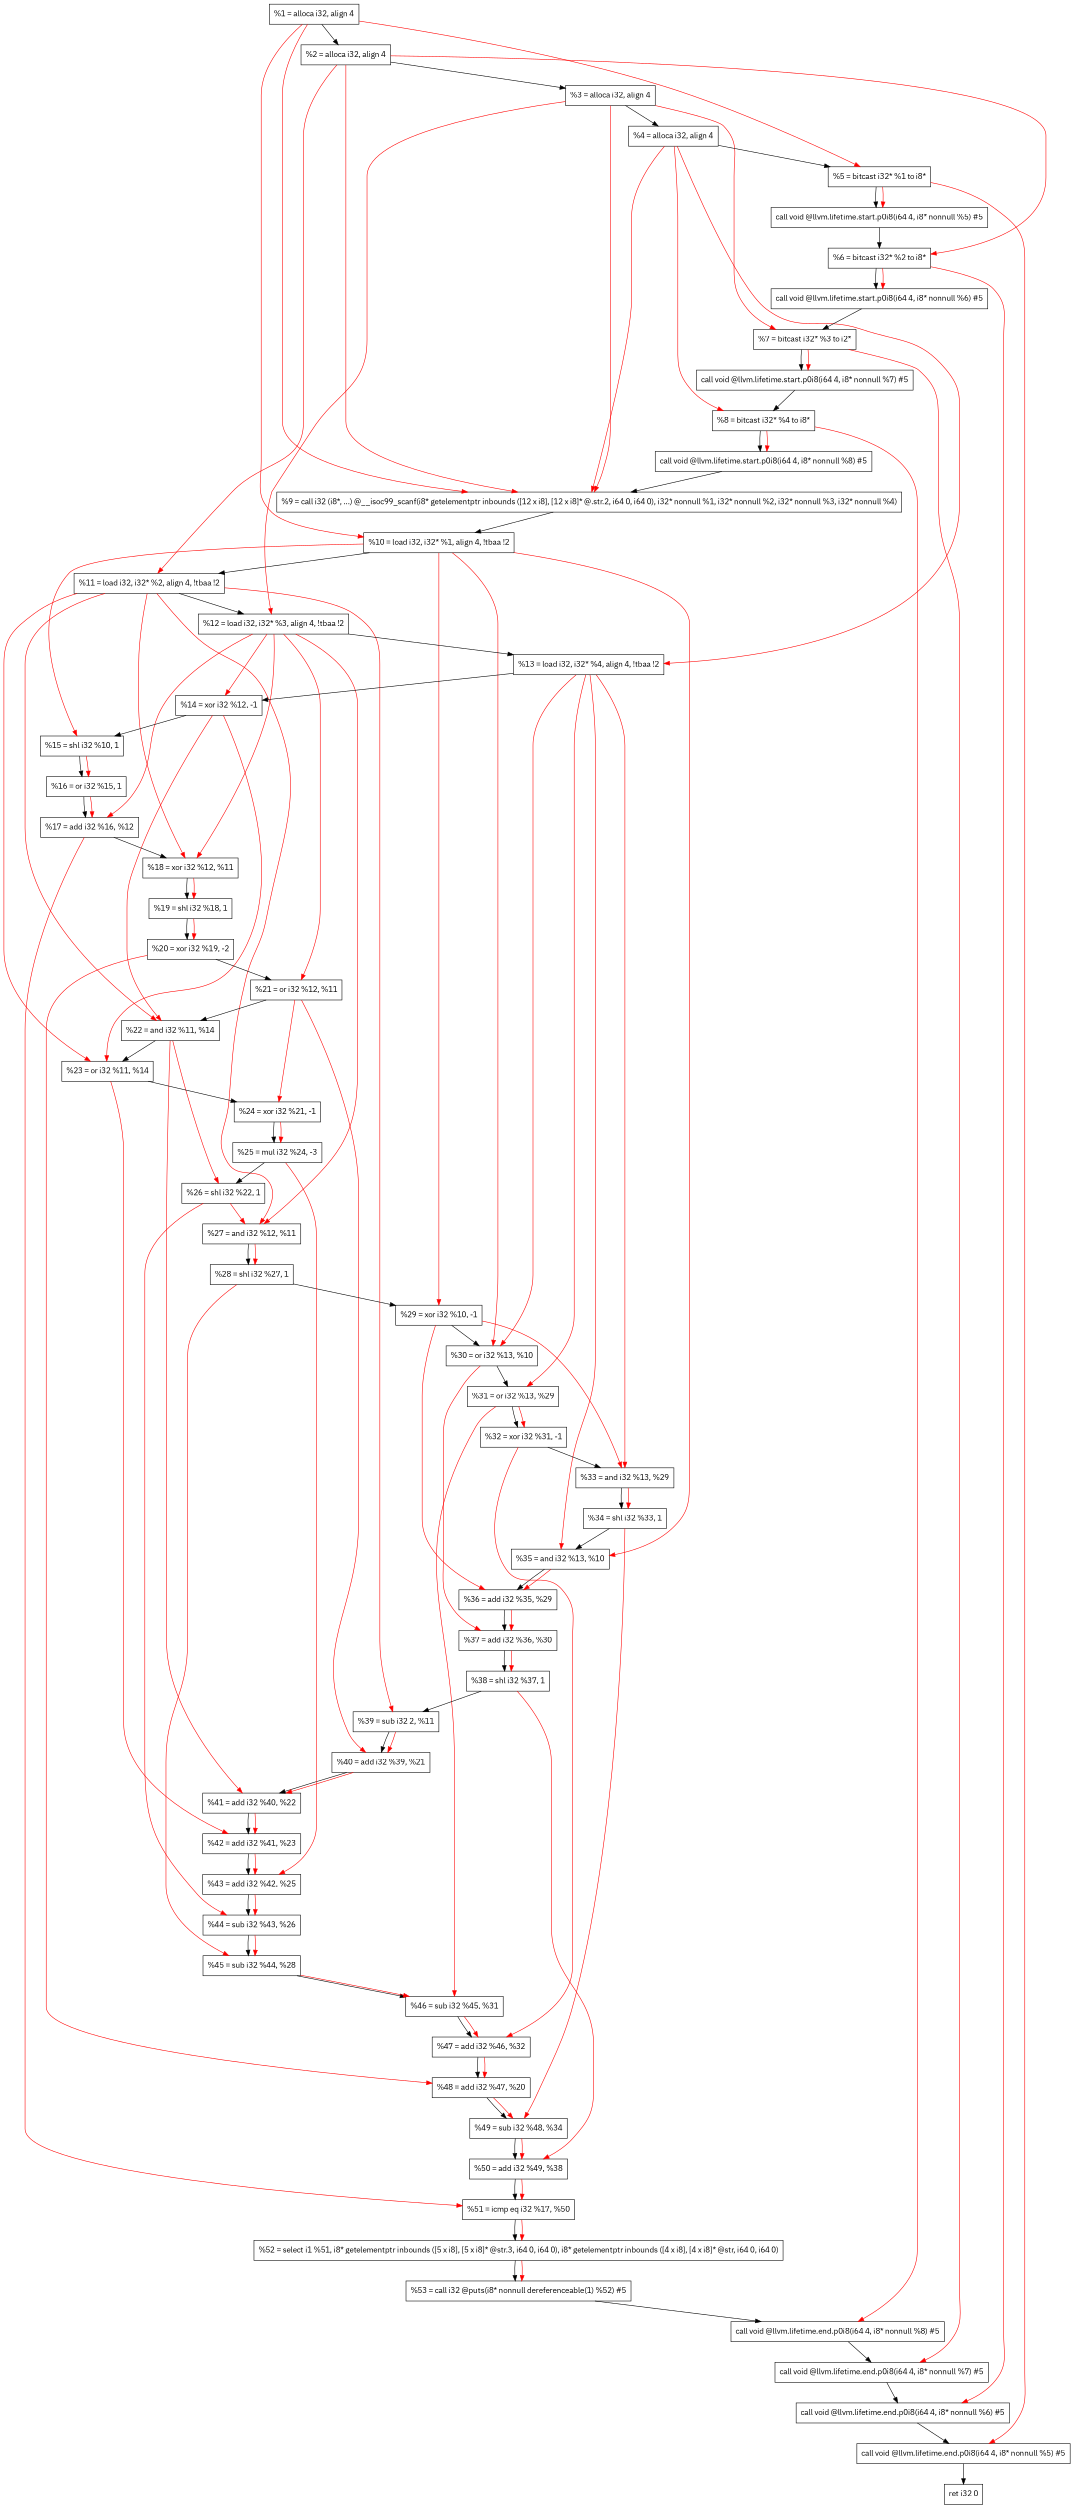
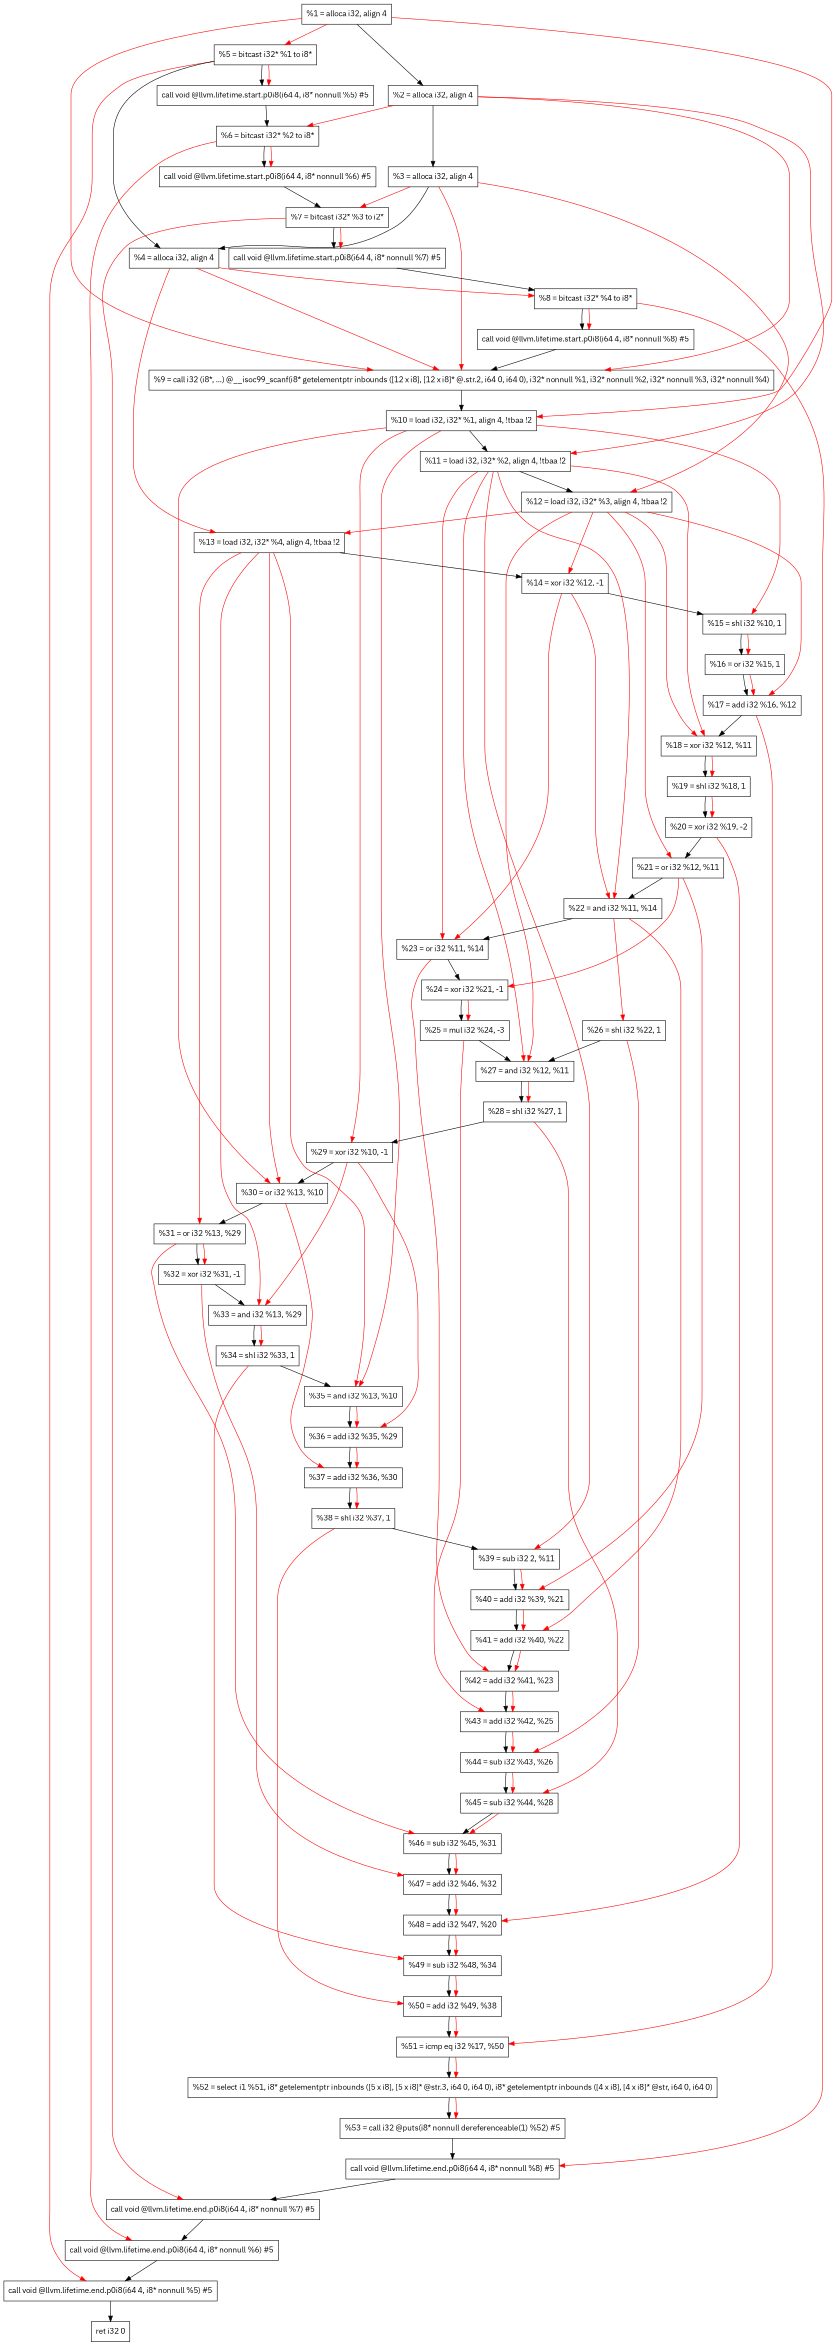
(771, 156) -> (114, 130)
(428, 644) -> (436, 522)
(254, 1170) -> (492, 1049)
(236, 1211) -> (575, 1051)
